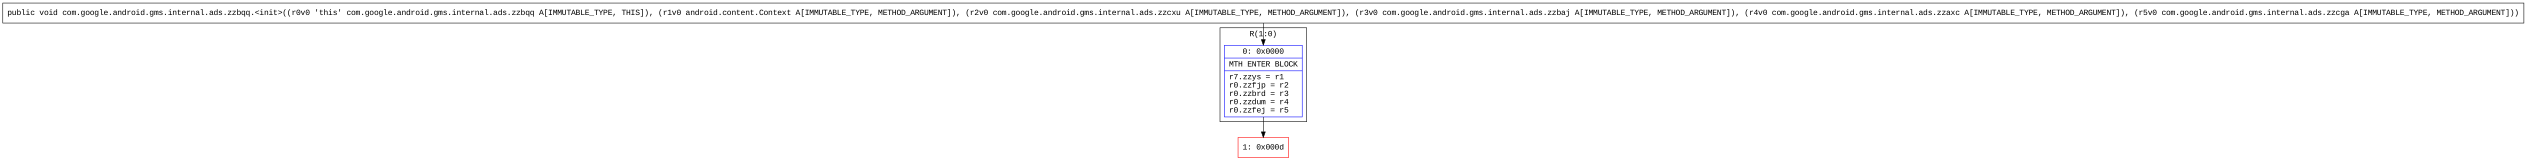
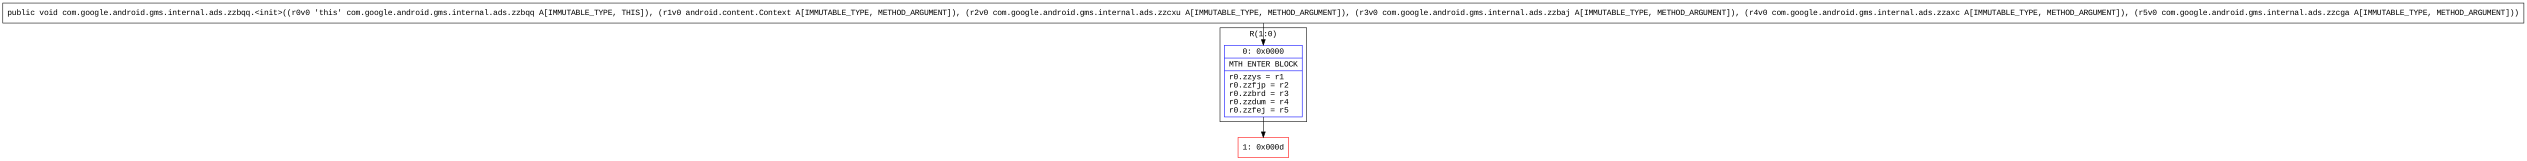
(1257, 77) -> (1257, 77)
